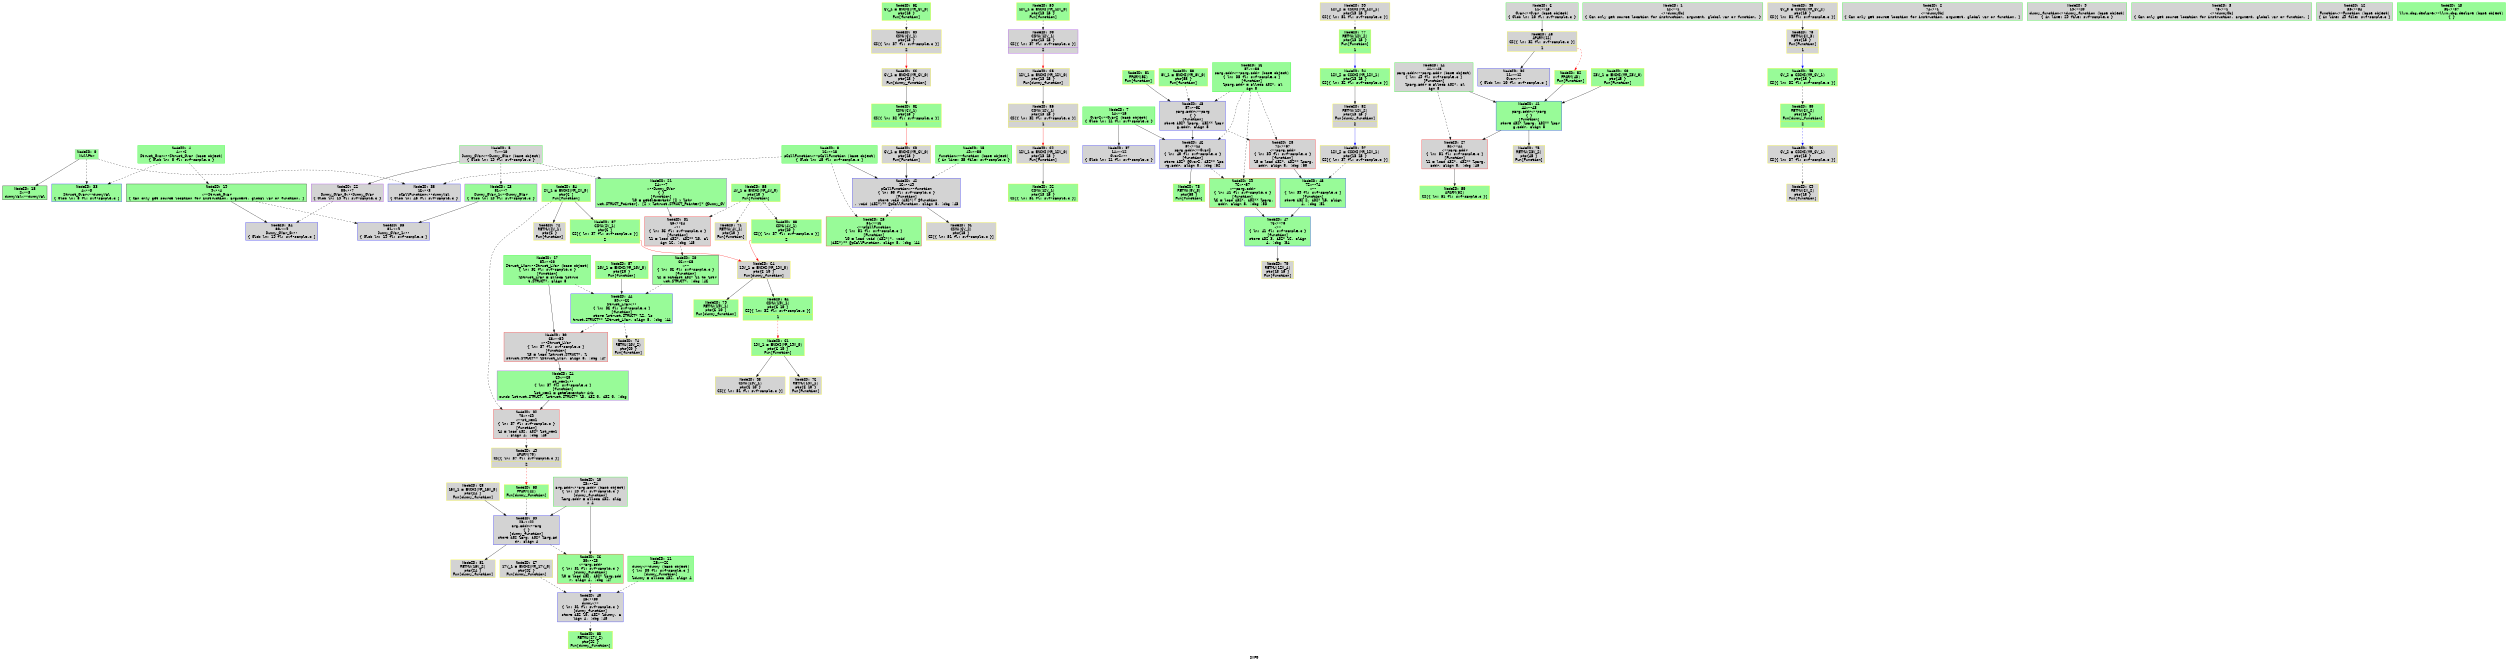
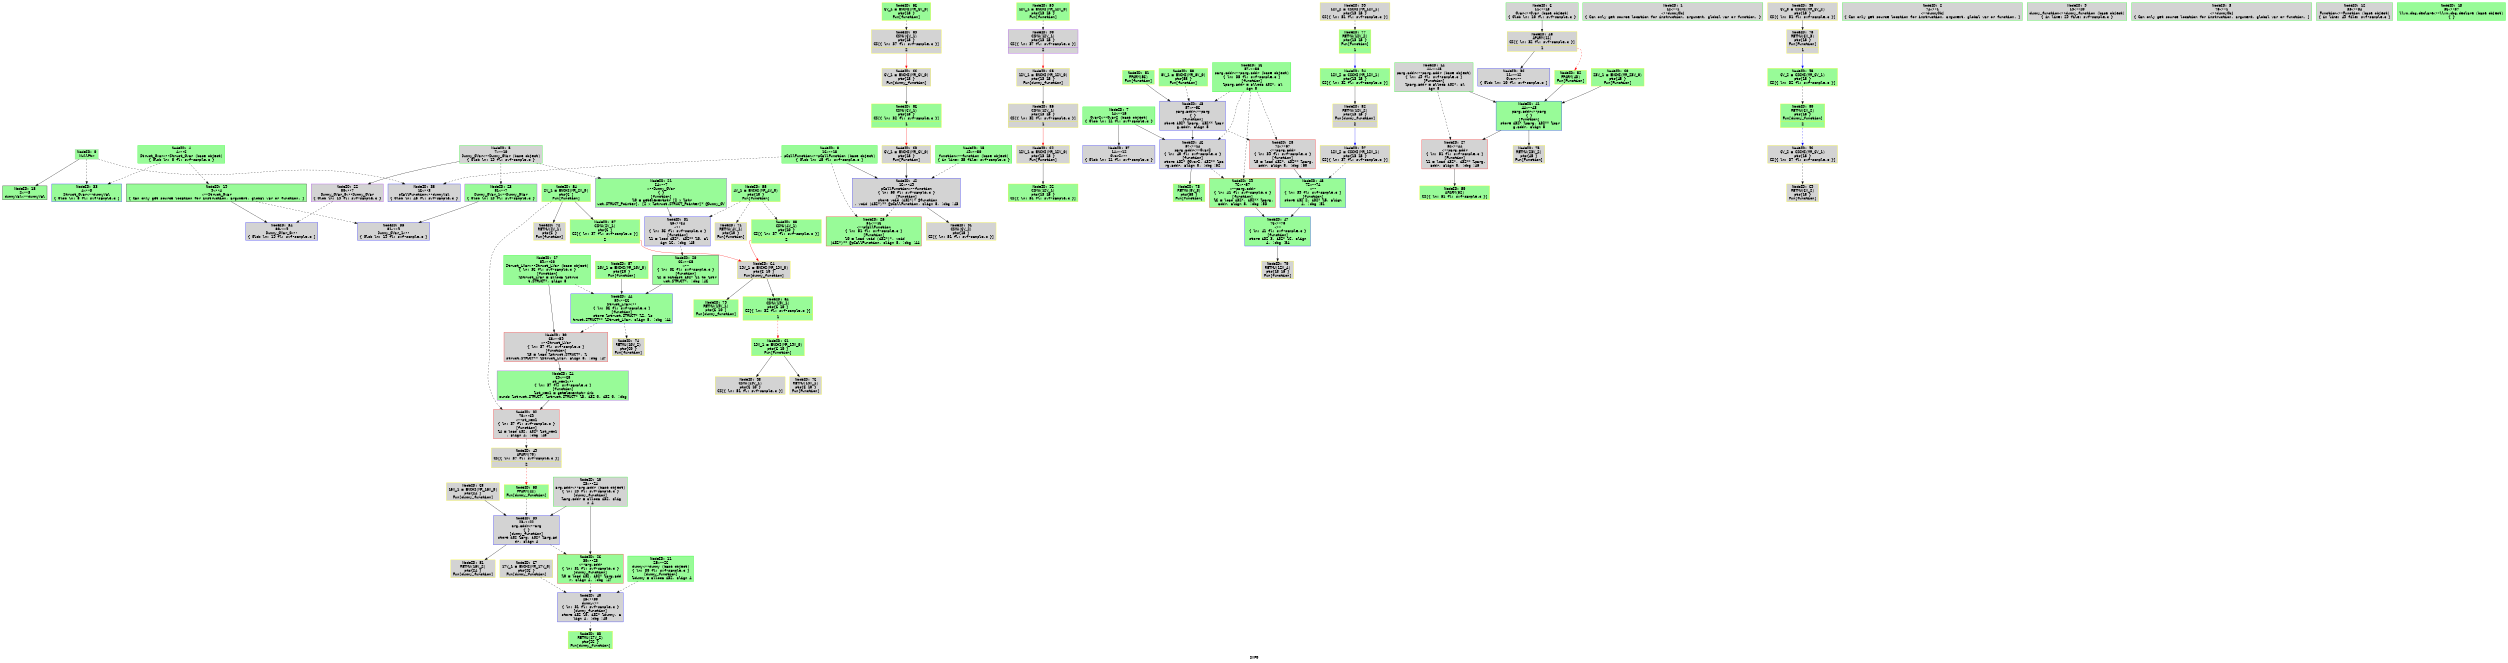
(677, 231) -> (677, 231)
(655, 289) -> (655, 289)
